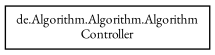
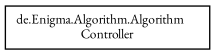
(108, 28) -> (108, 28)
